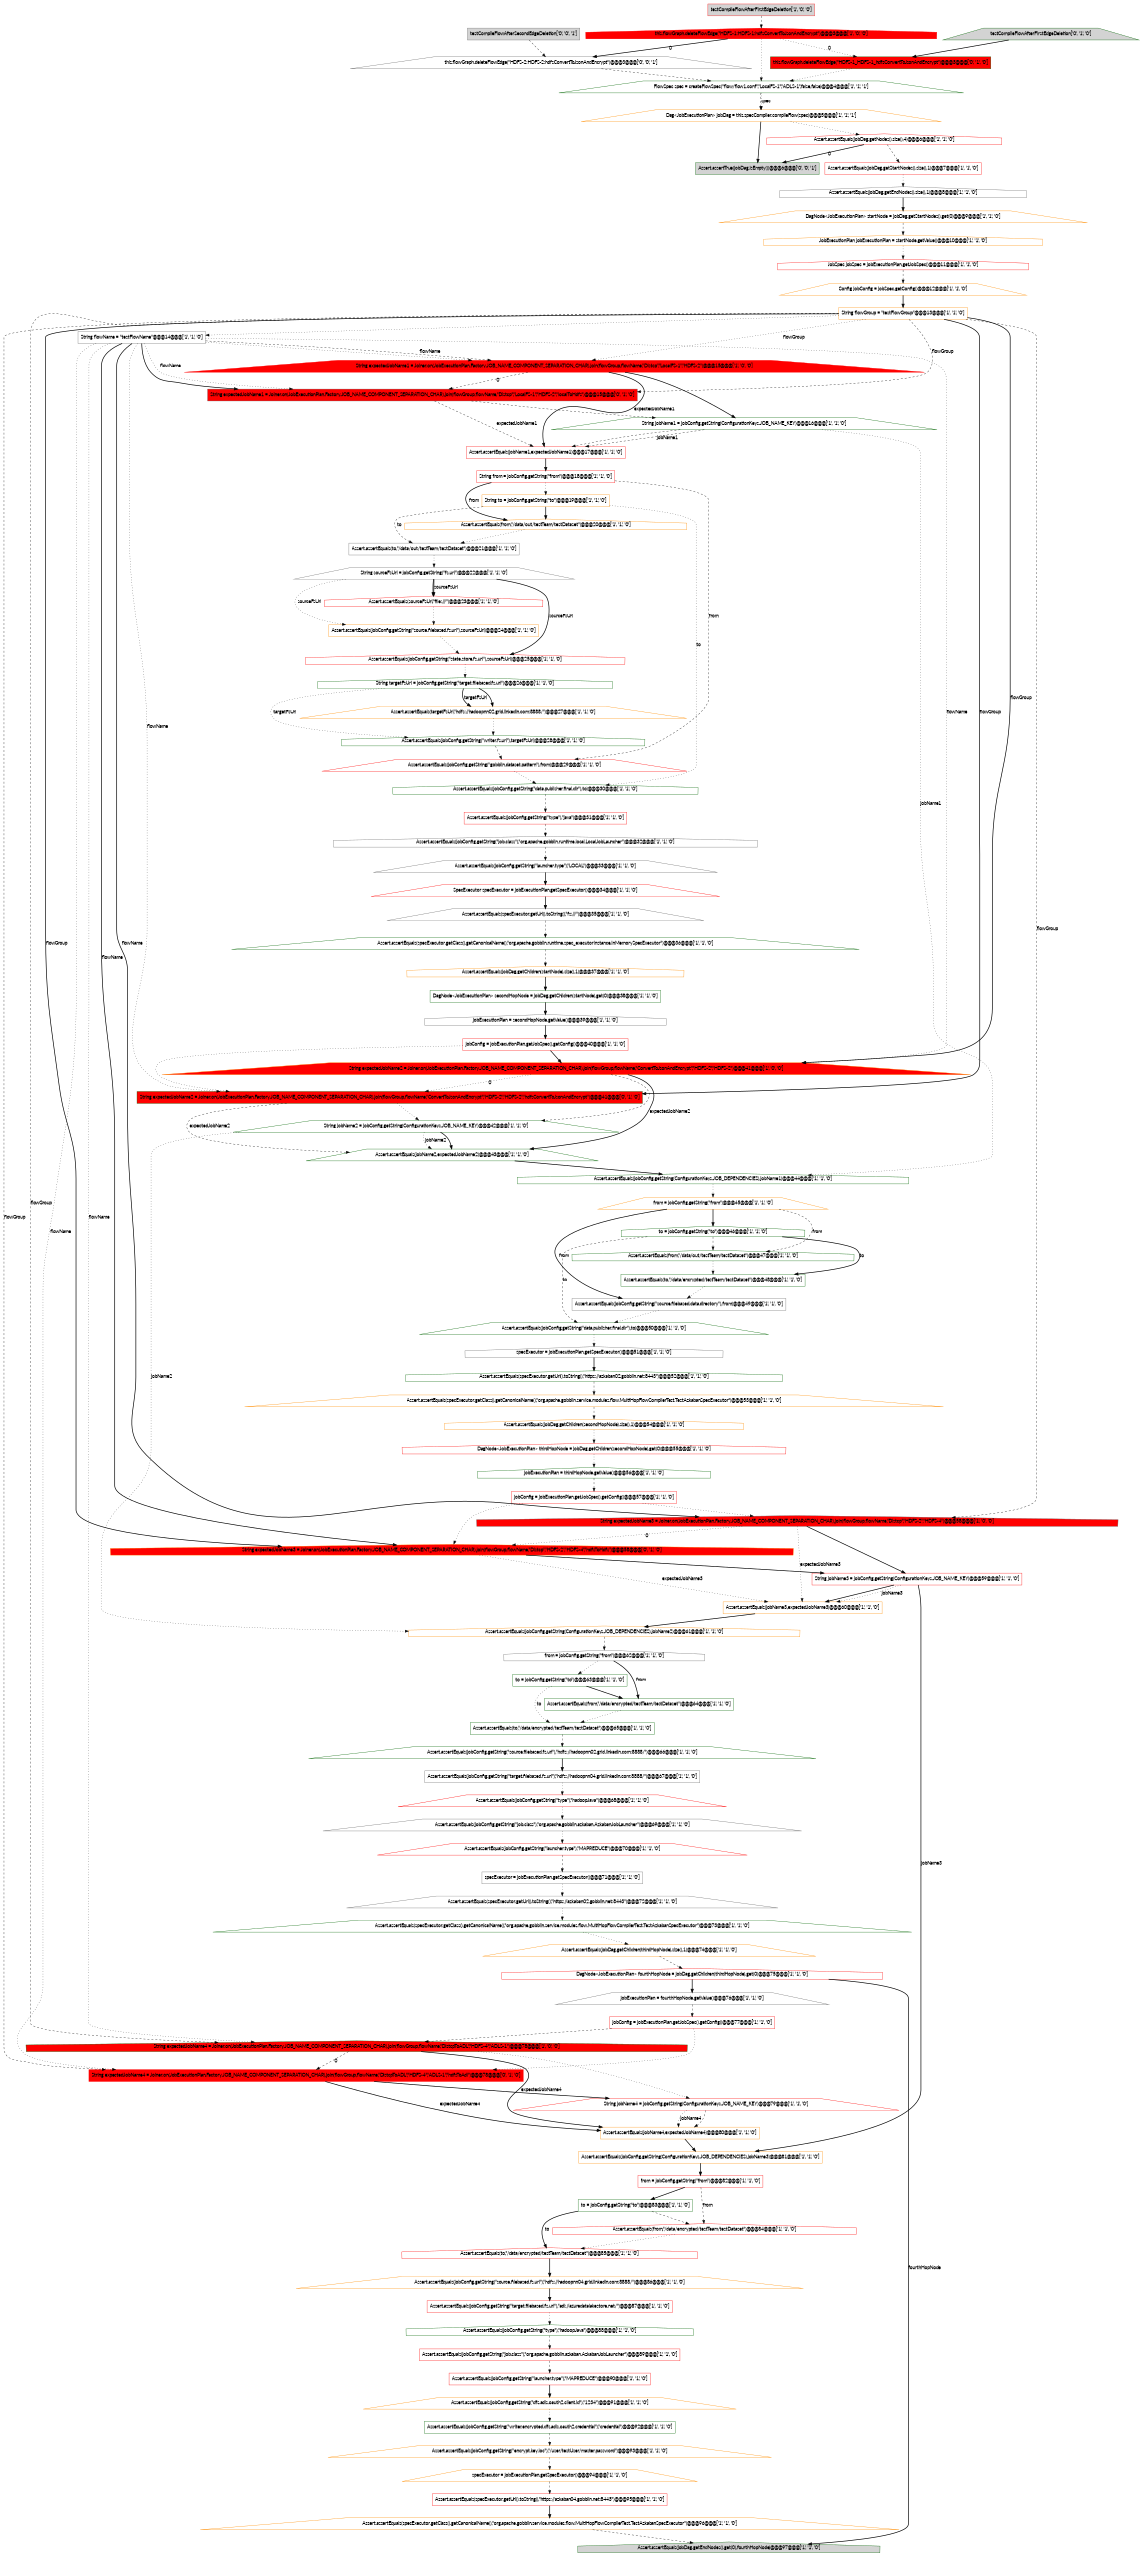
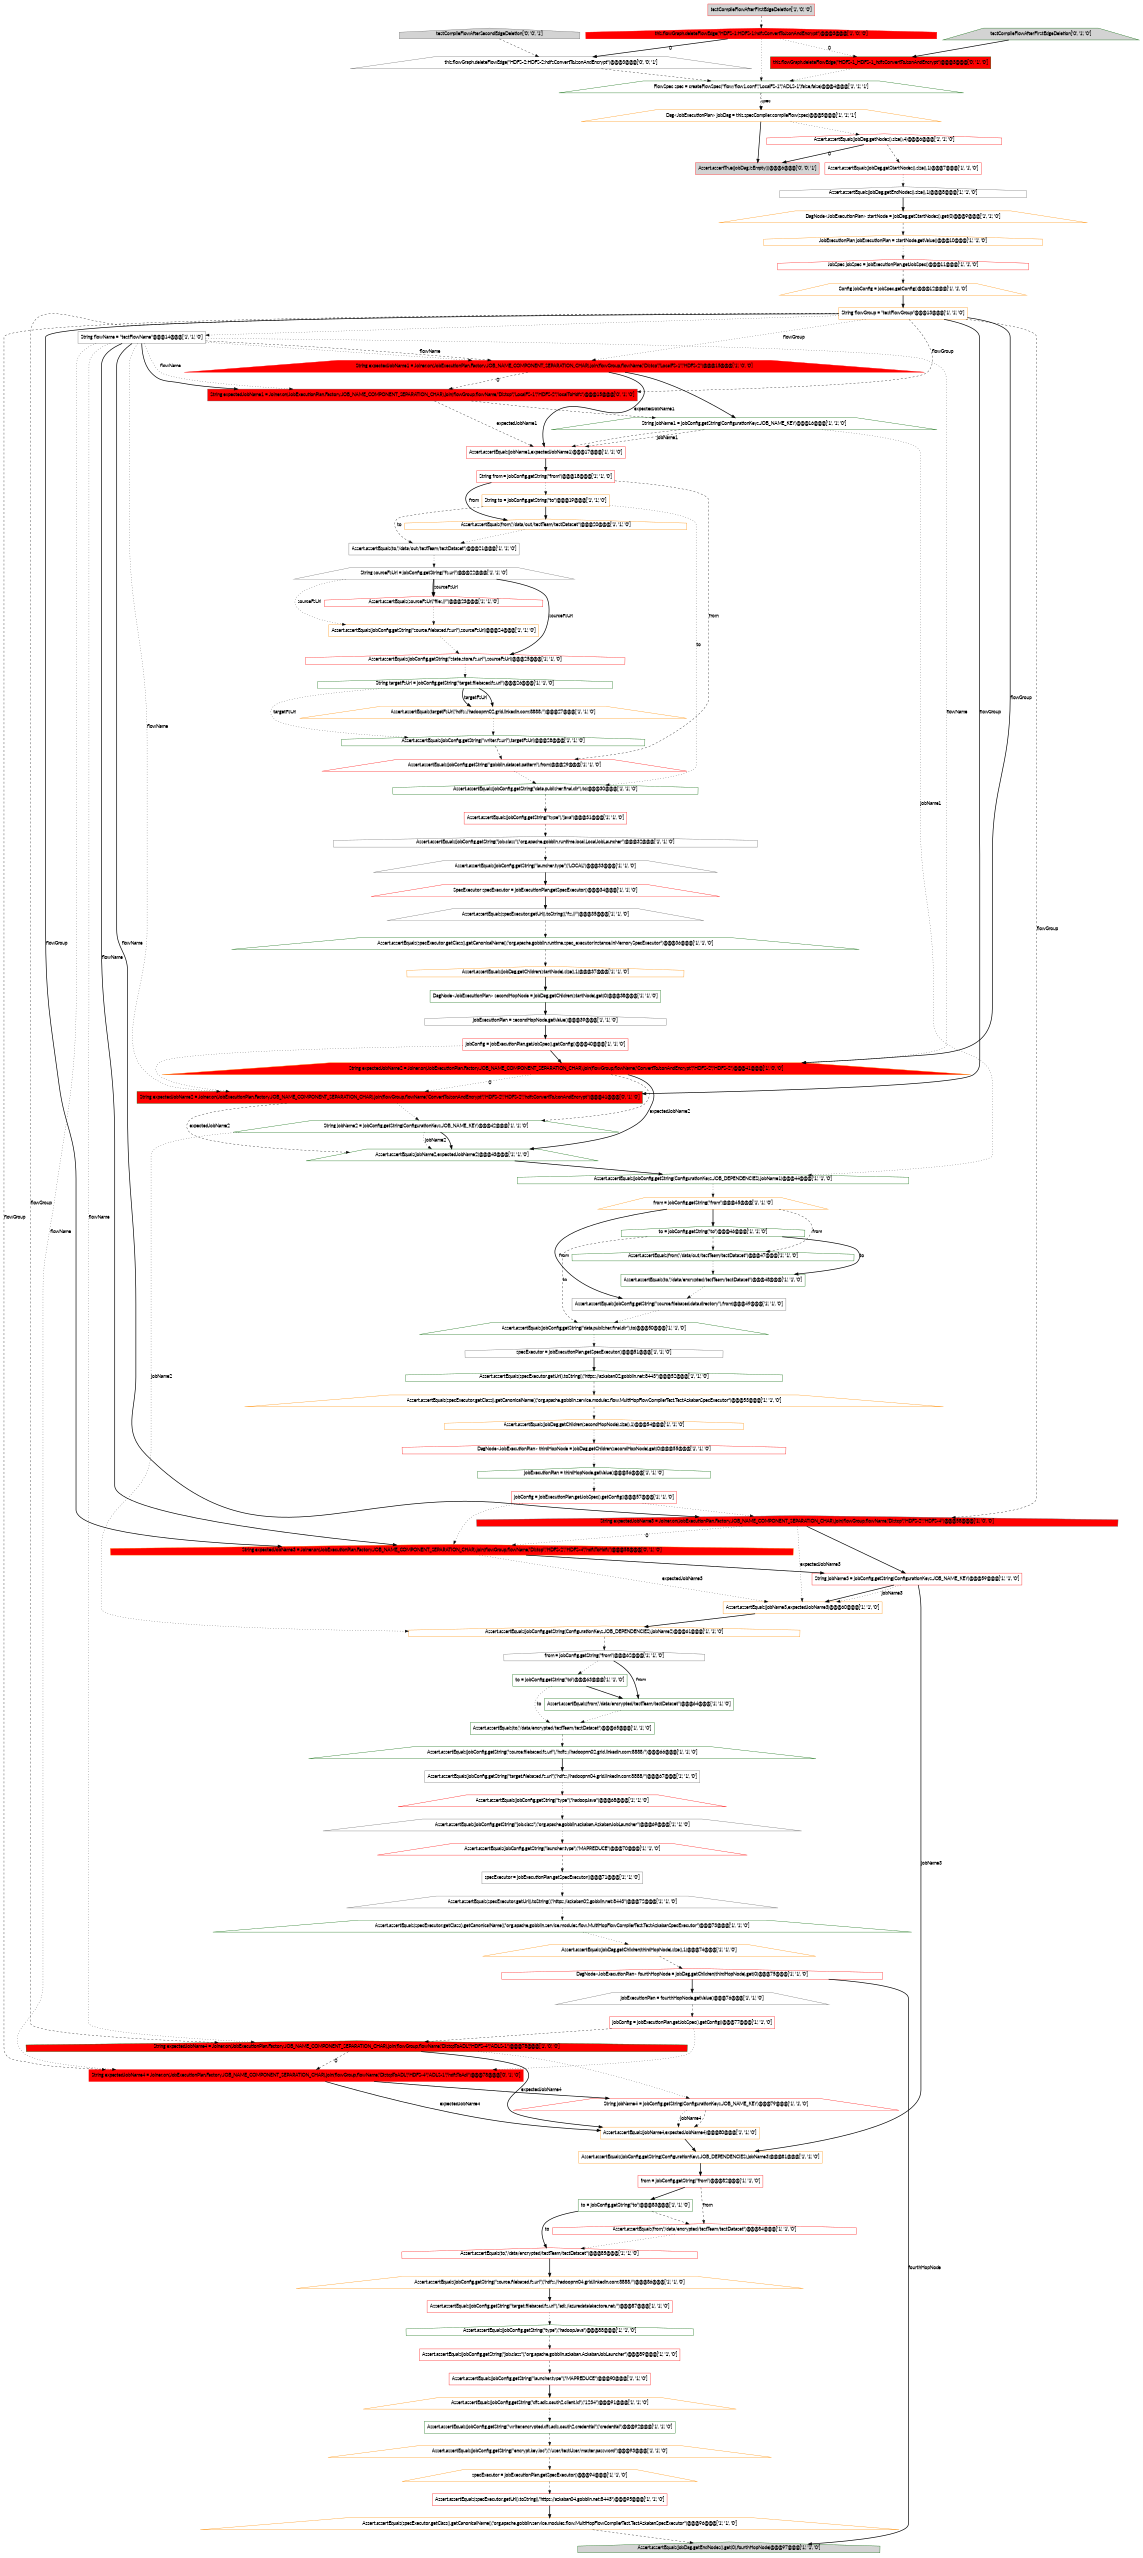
(524, 34) -> (490, 34)
(757, 169) -> (757, 169)
